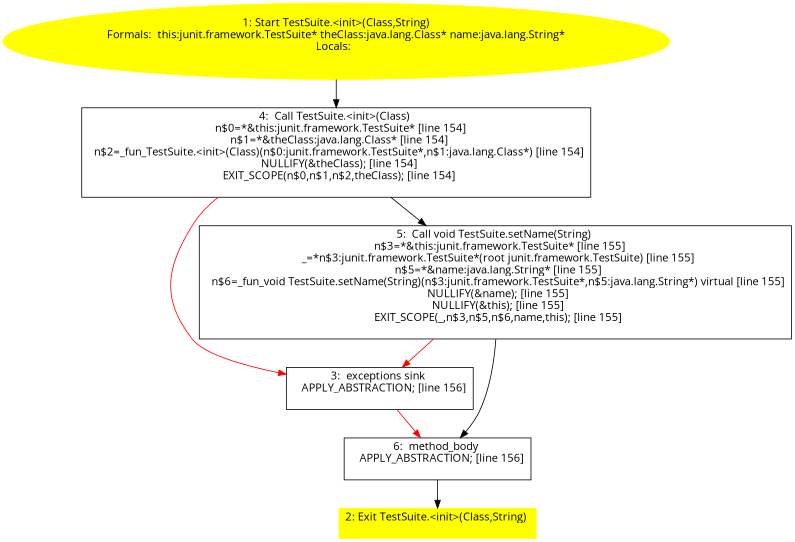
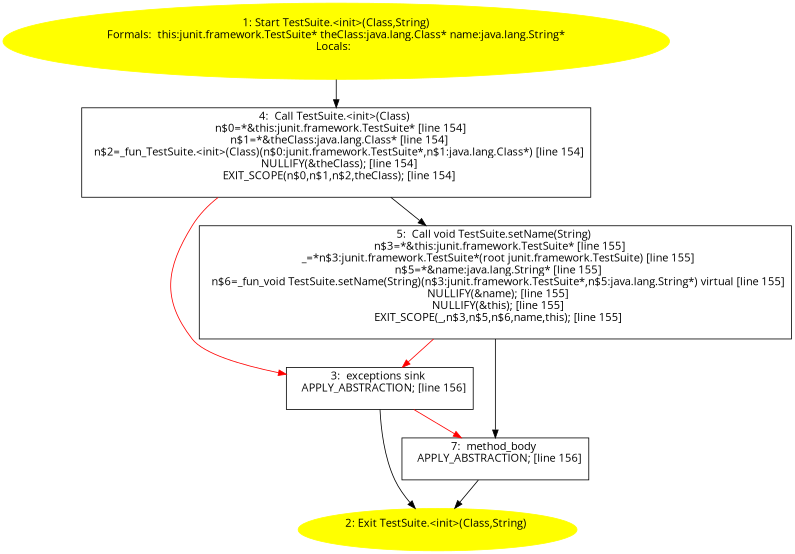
none -> (387, 459)
(438, 459) -> (495, 459)
(438, 523) -> (438, 530)
